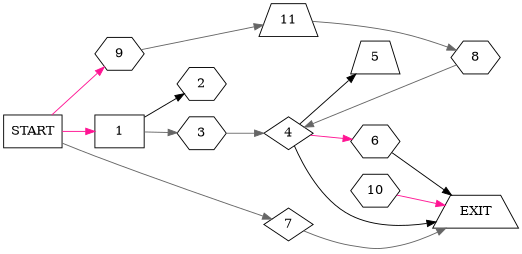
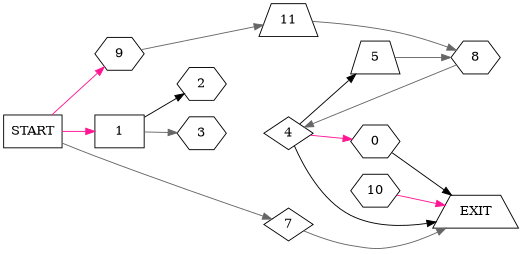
none -> (418, 57)
(241, 133) -> none
(375, 141) -> (375, 141)
